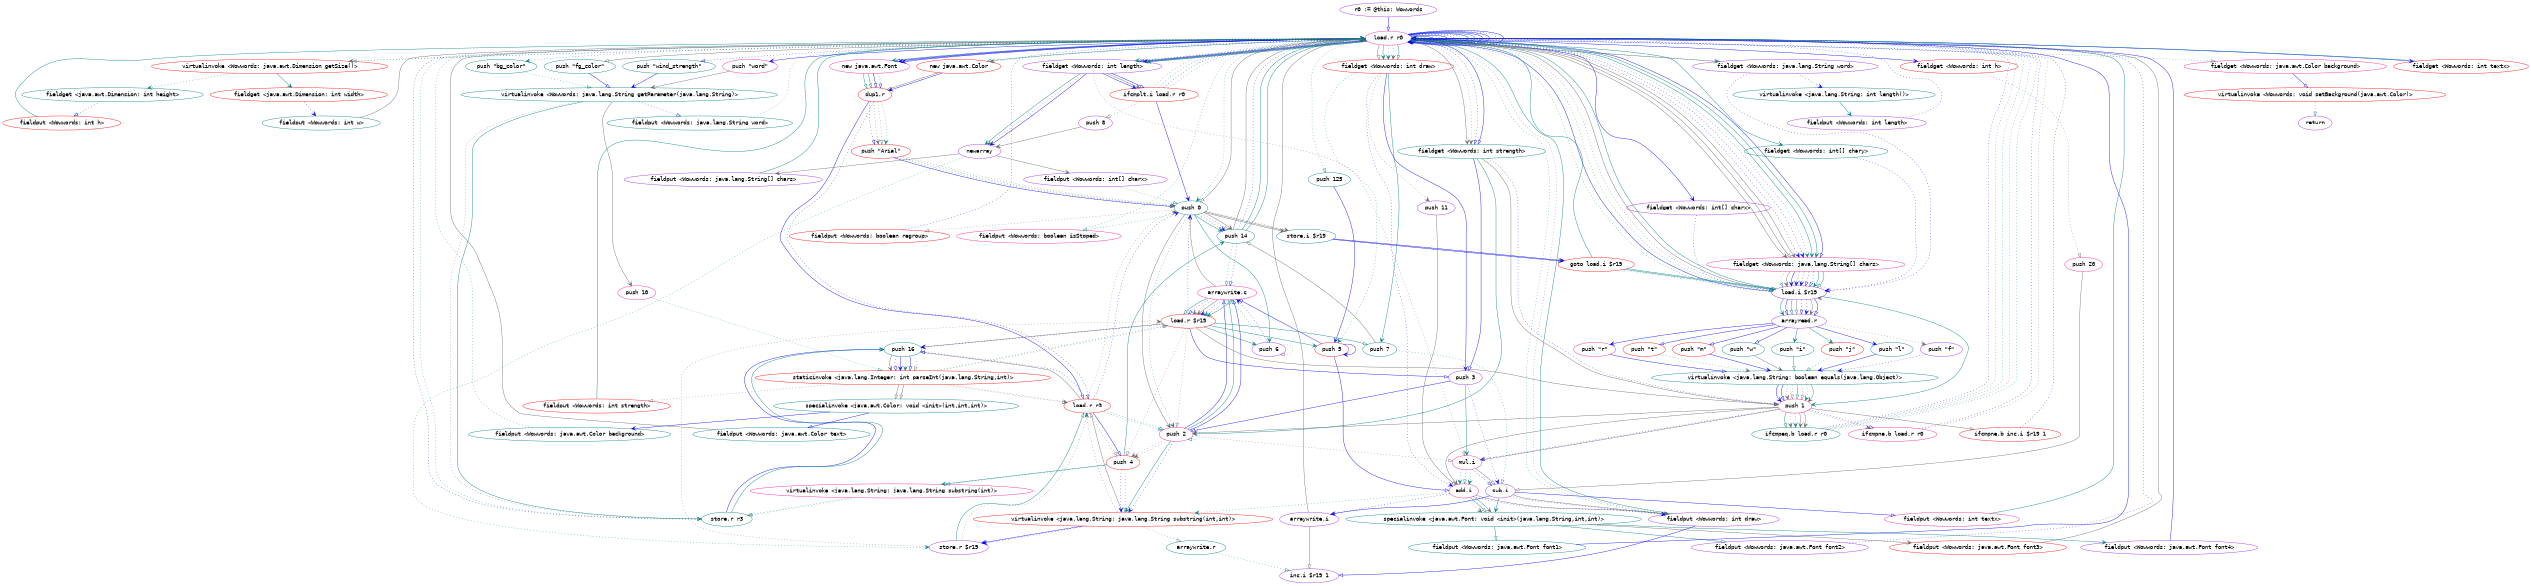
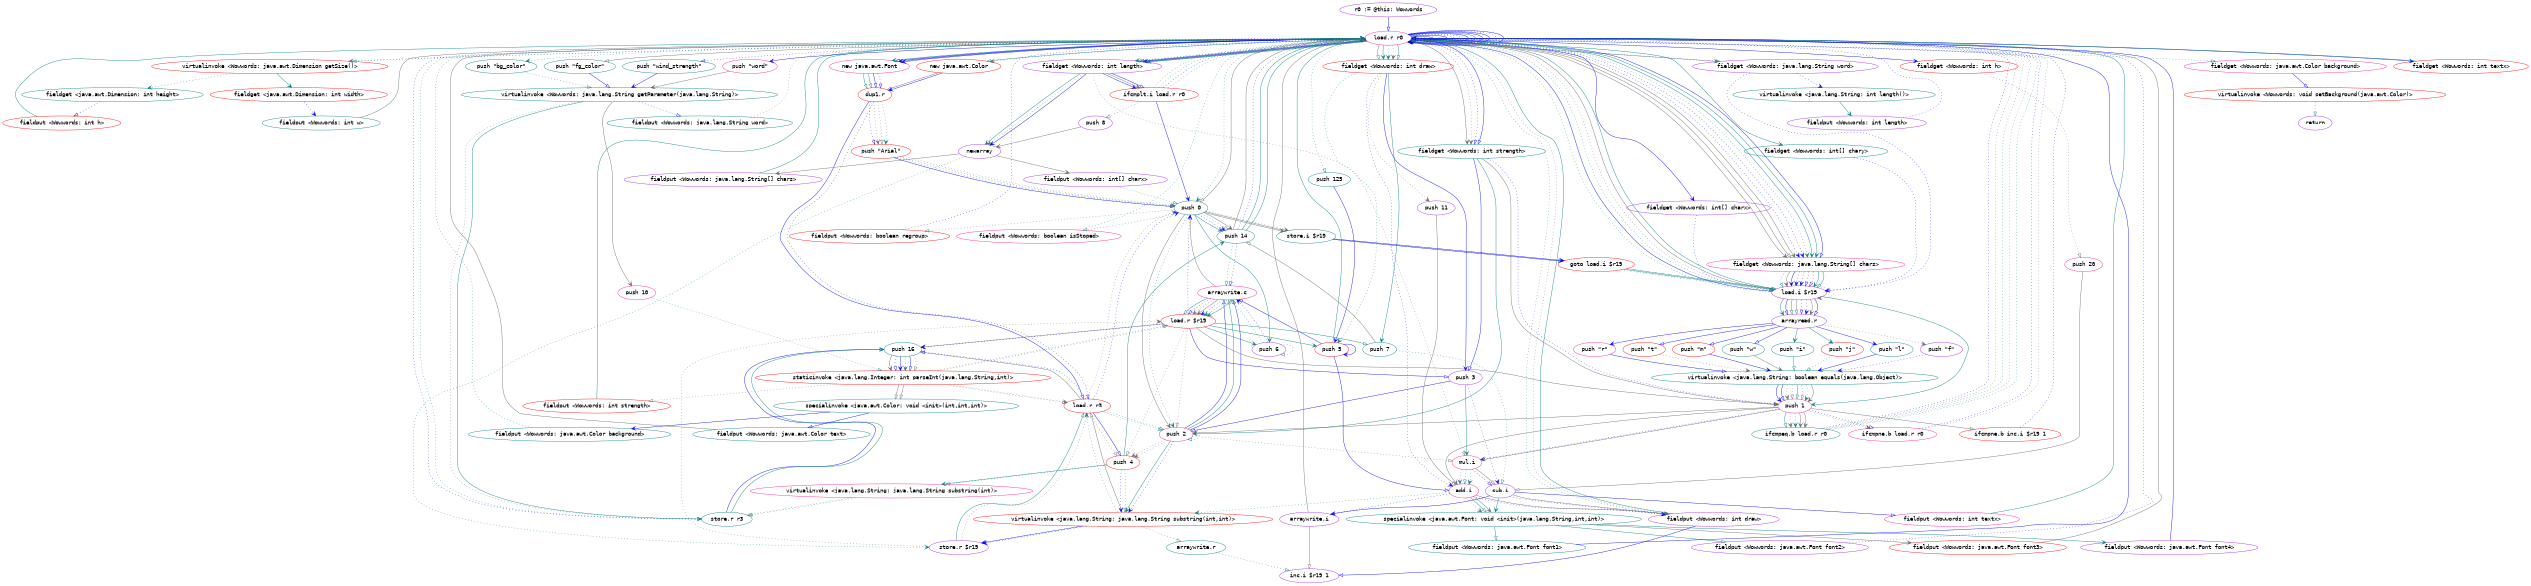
(1533, 120) -> (1301, 178)
